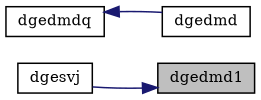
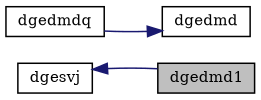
(141, 12) -> (126, 32)
(117, 88) -> (132, 68)
